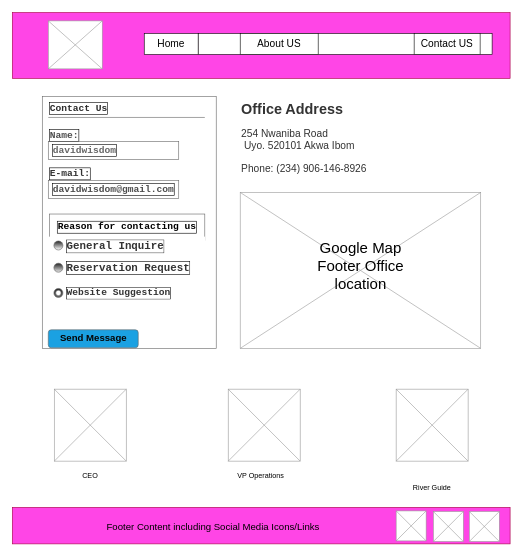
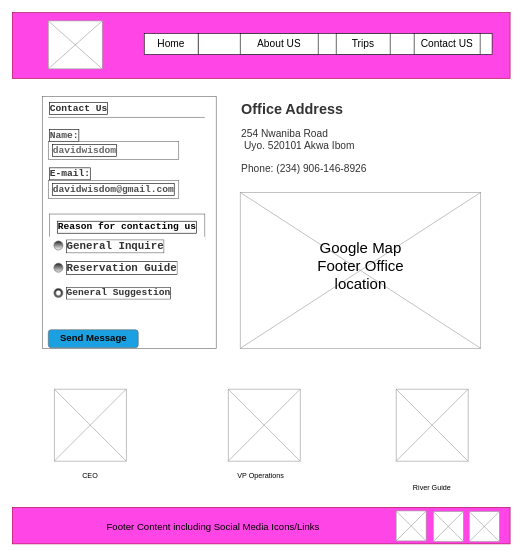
none -> (363, 44)
(121, 268) -> (113, 268)
(111, 293) -> (111, 293)
